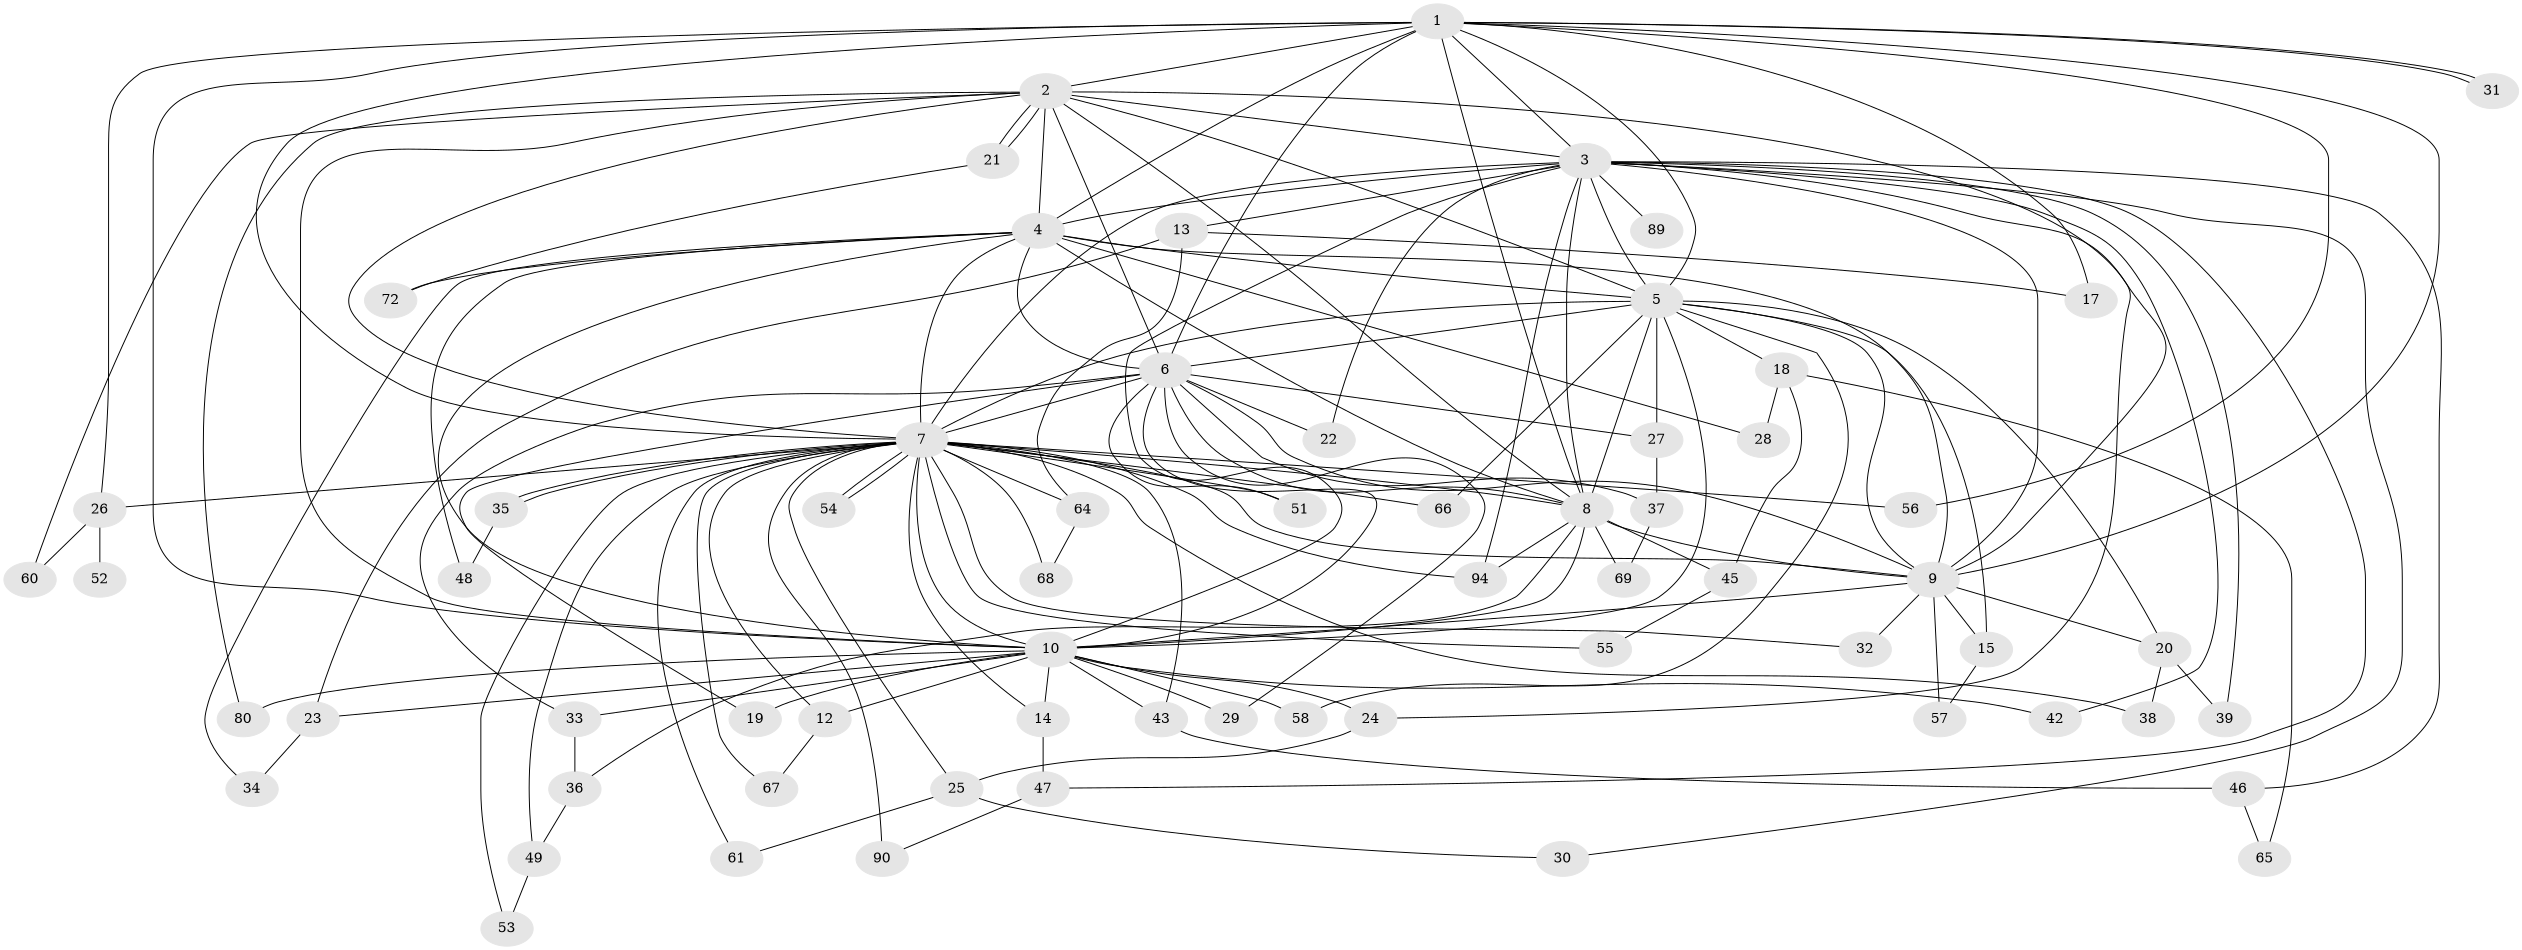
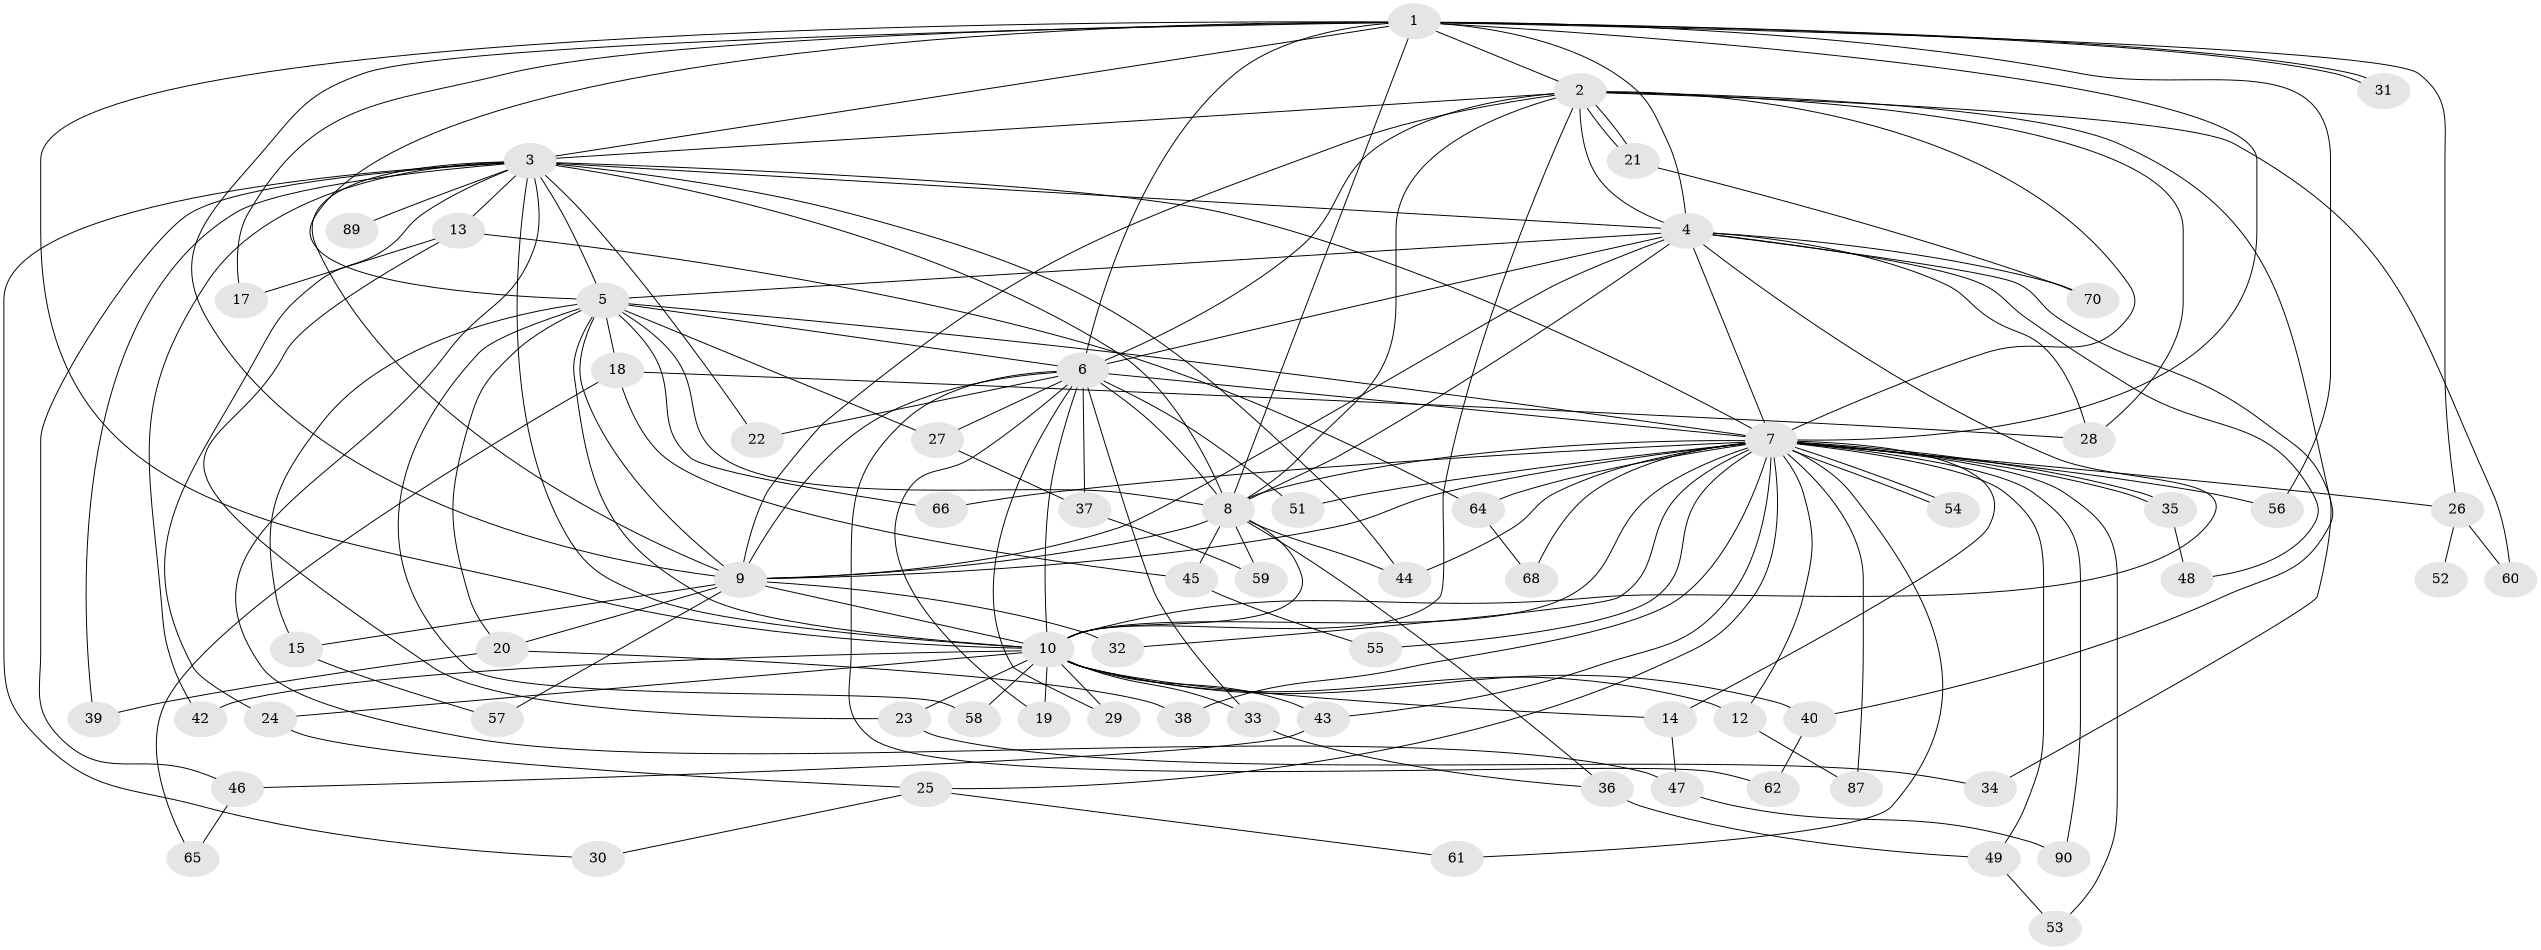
(1369, 191) -> (2024, 133)
(391, 301) -> (2093, 301)
(1480, 580) -> (1405, 580)
(1624, 580) -> (1261, 580)
(243, 719) -> (1810, 719)
(772, 789) -> (1856, 789)
none -> (1773, 789)
